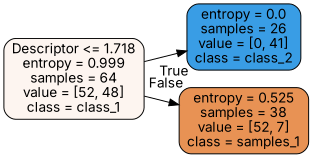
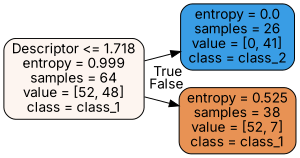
(244, 121) -> (238, 121)
